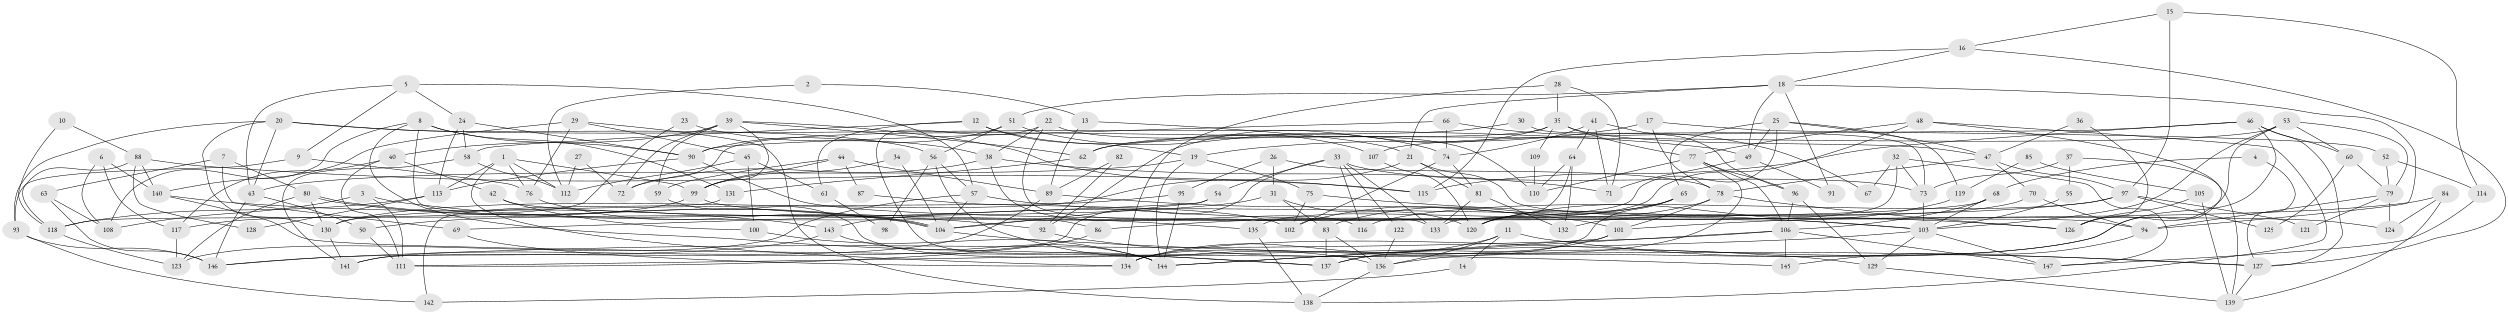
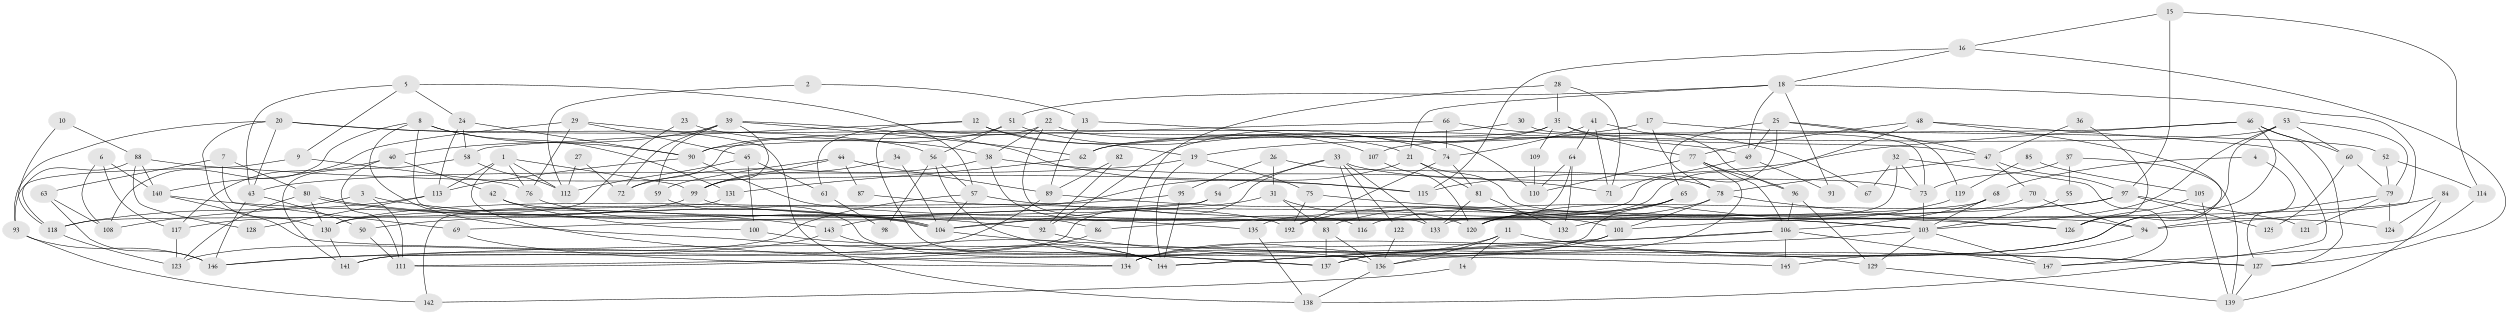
(1290, 230) -> (1290, 230)
